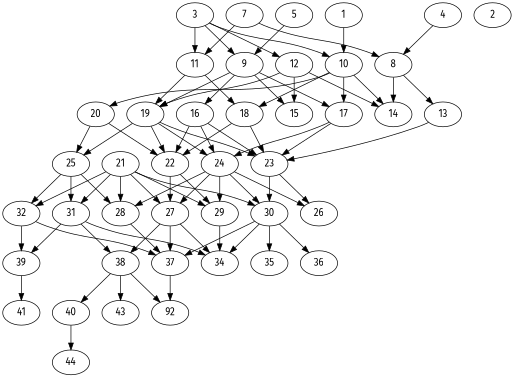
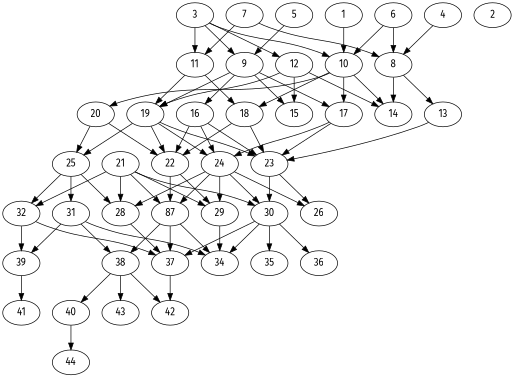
none -> (393, 15)
(99, 186) -> none
(170, 214) -> (170, 214)
(170, 313) -> (170, 313)
